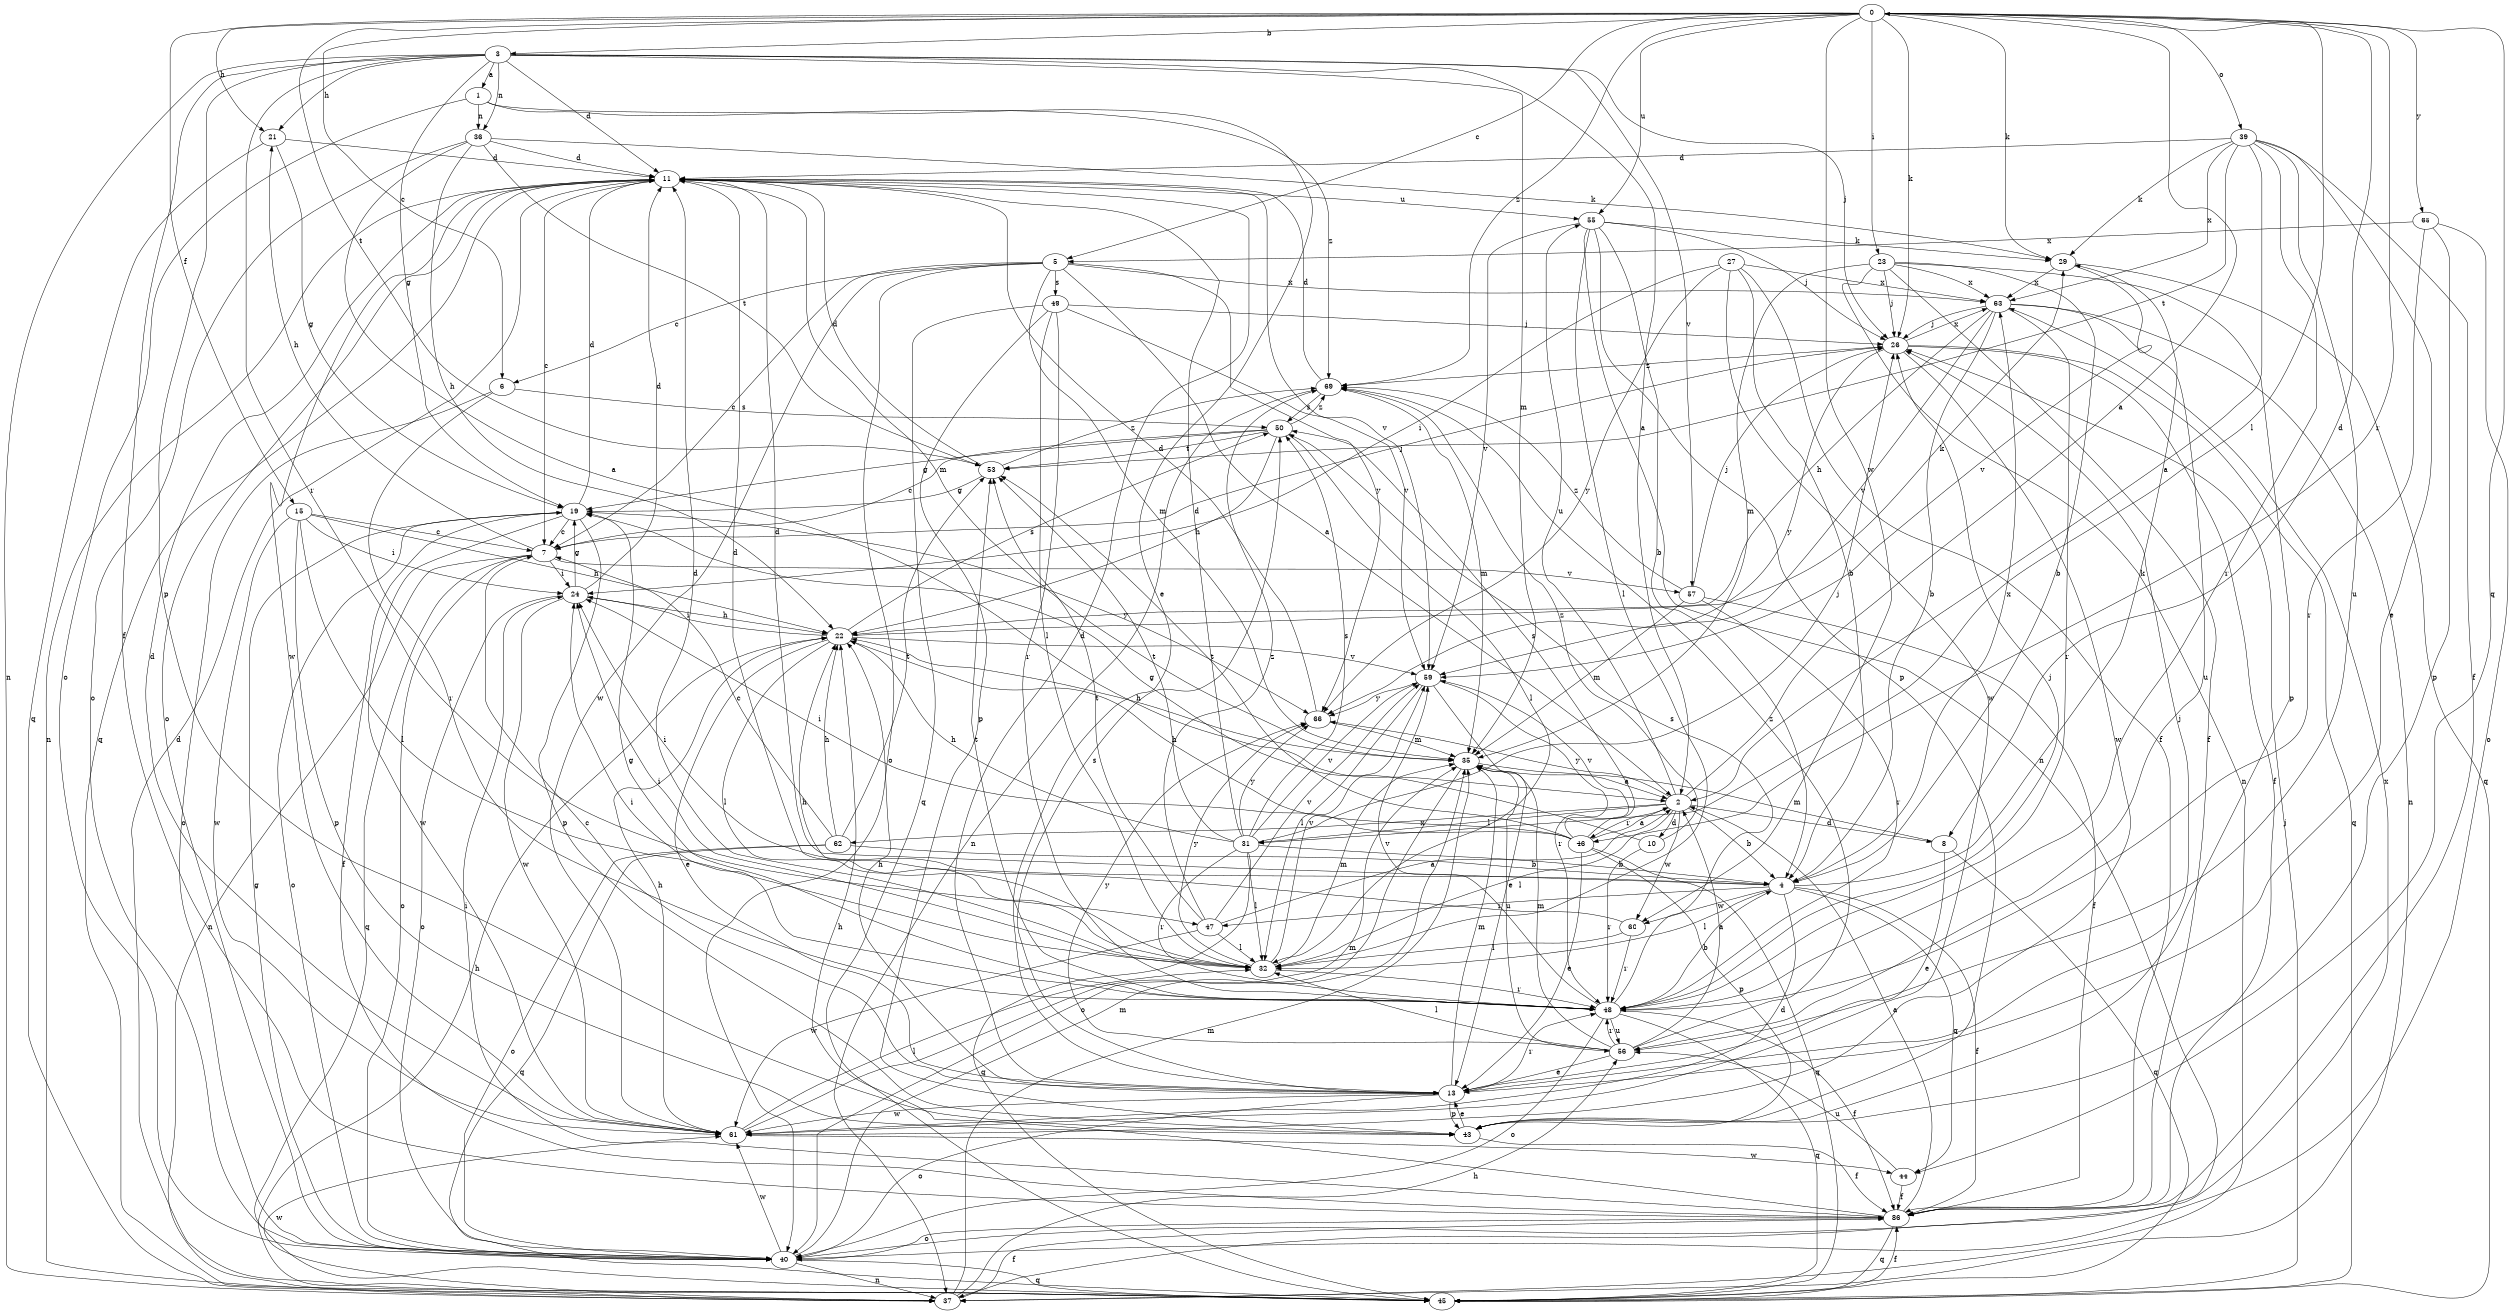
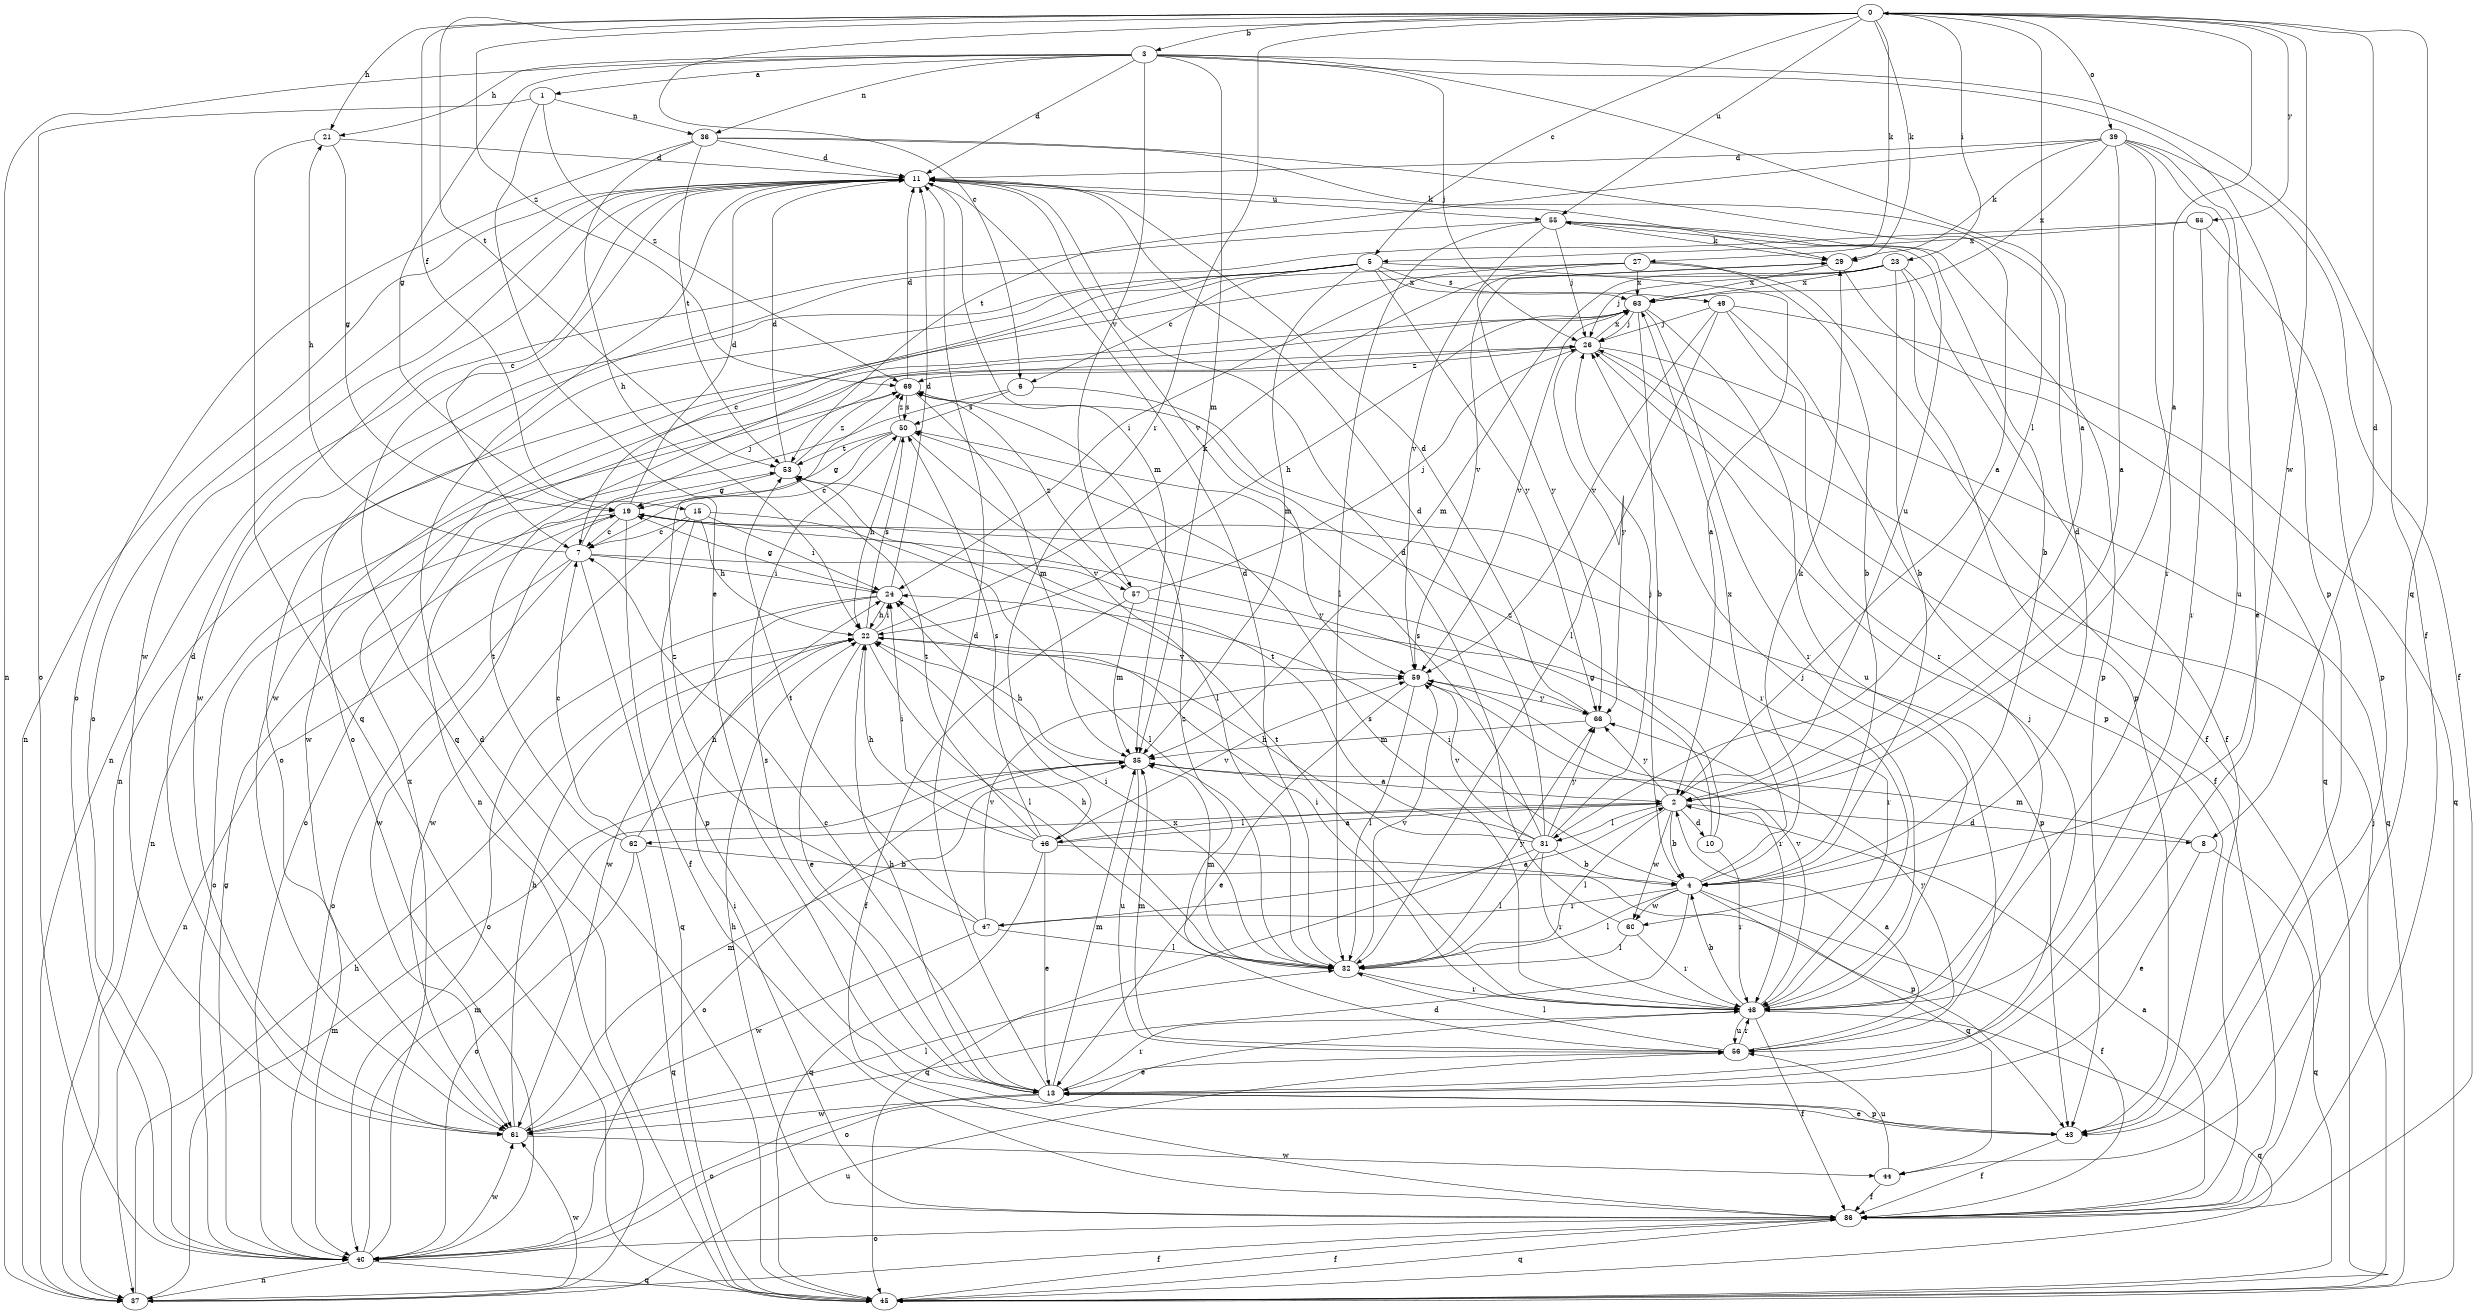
(1908, 171) -> (1880, 230)
(418, 671) -> none
(1628, 823) -> (1243, 823)
(946, 946) -> none
(1476, 1177) -> (848, 1177)
